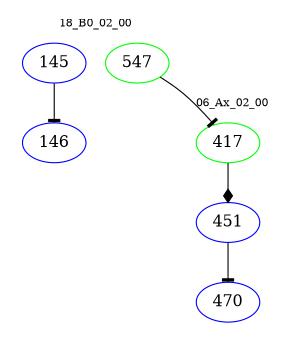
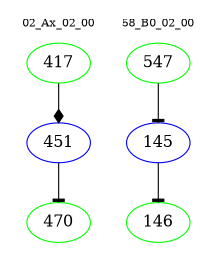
(96, 24) -> (158, 24)
(194, 103) -> (158, 100)
(232, 103) -> (59, 24)
(54, 143) -> (158, 222)
(228, 302) -> (59, 222)
